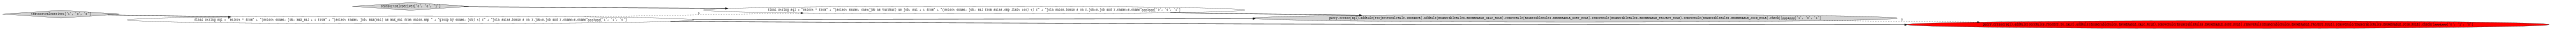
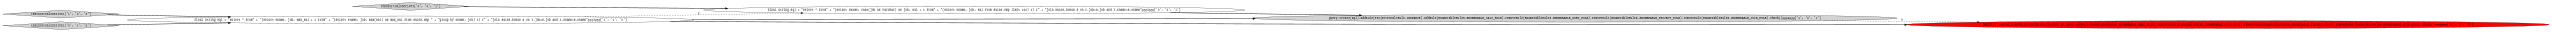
none -> (61, 26)
